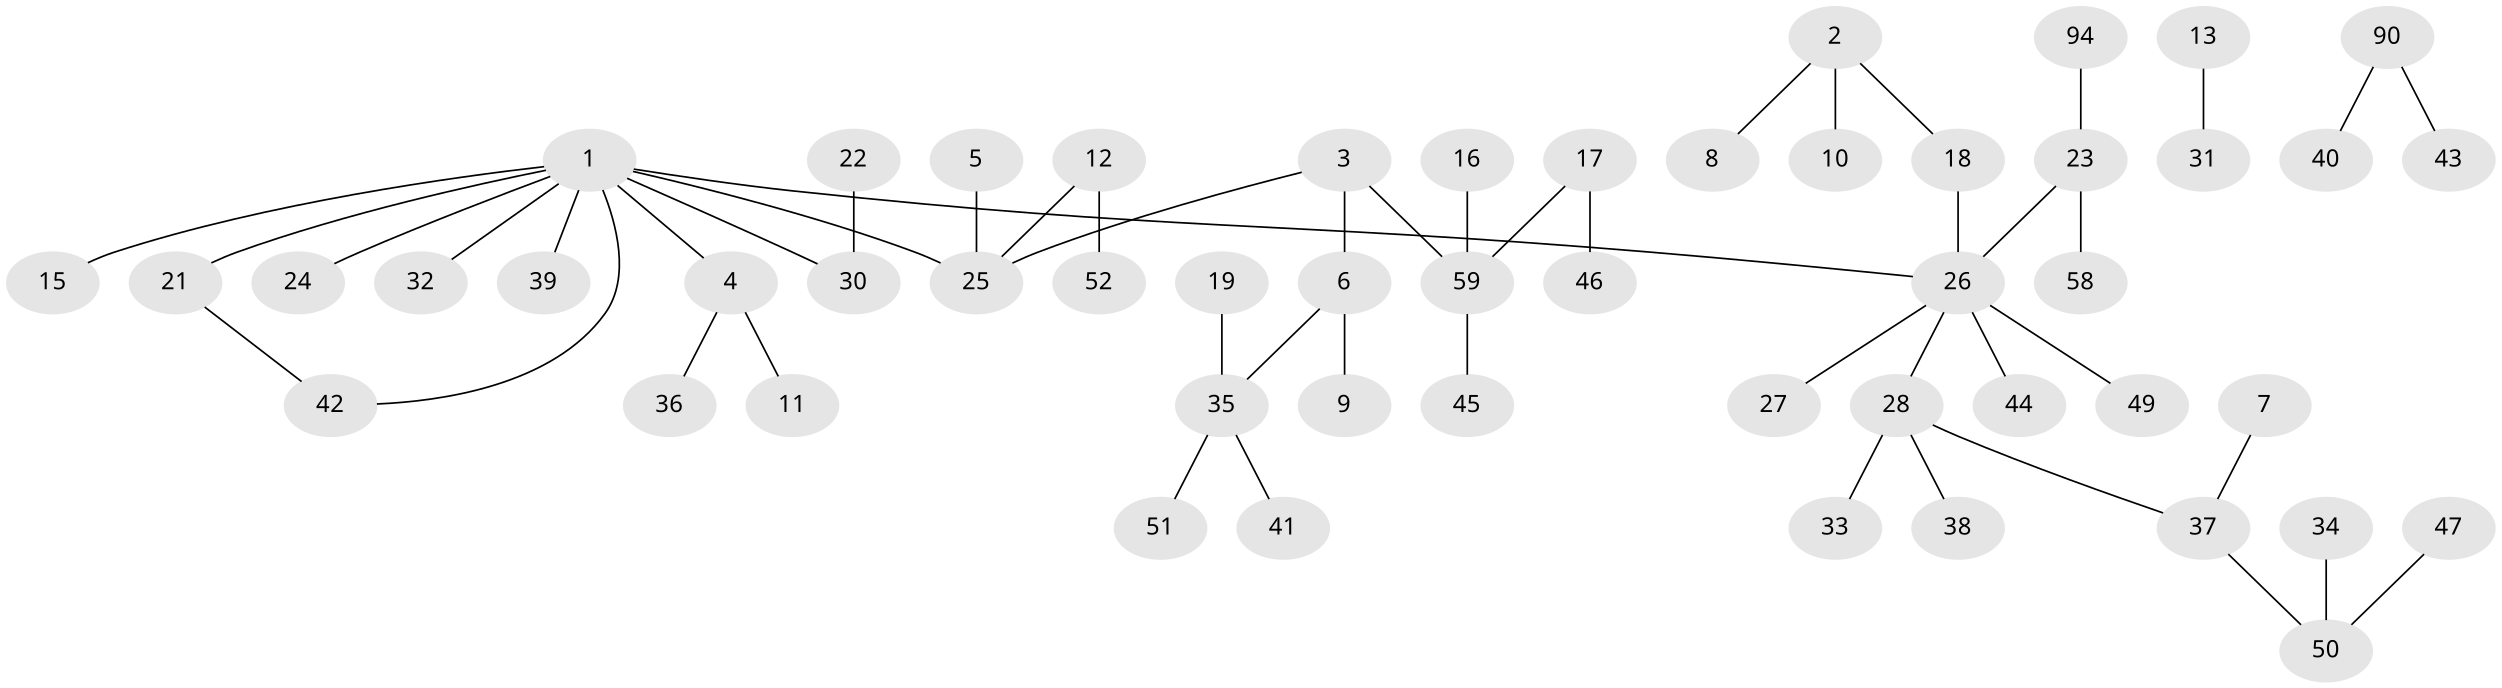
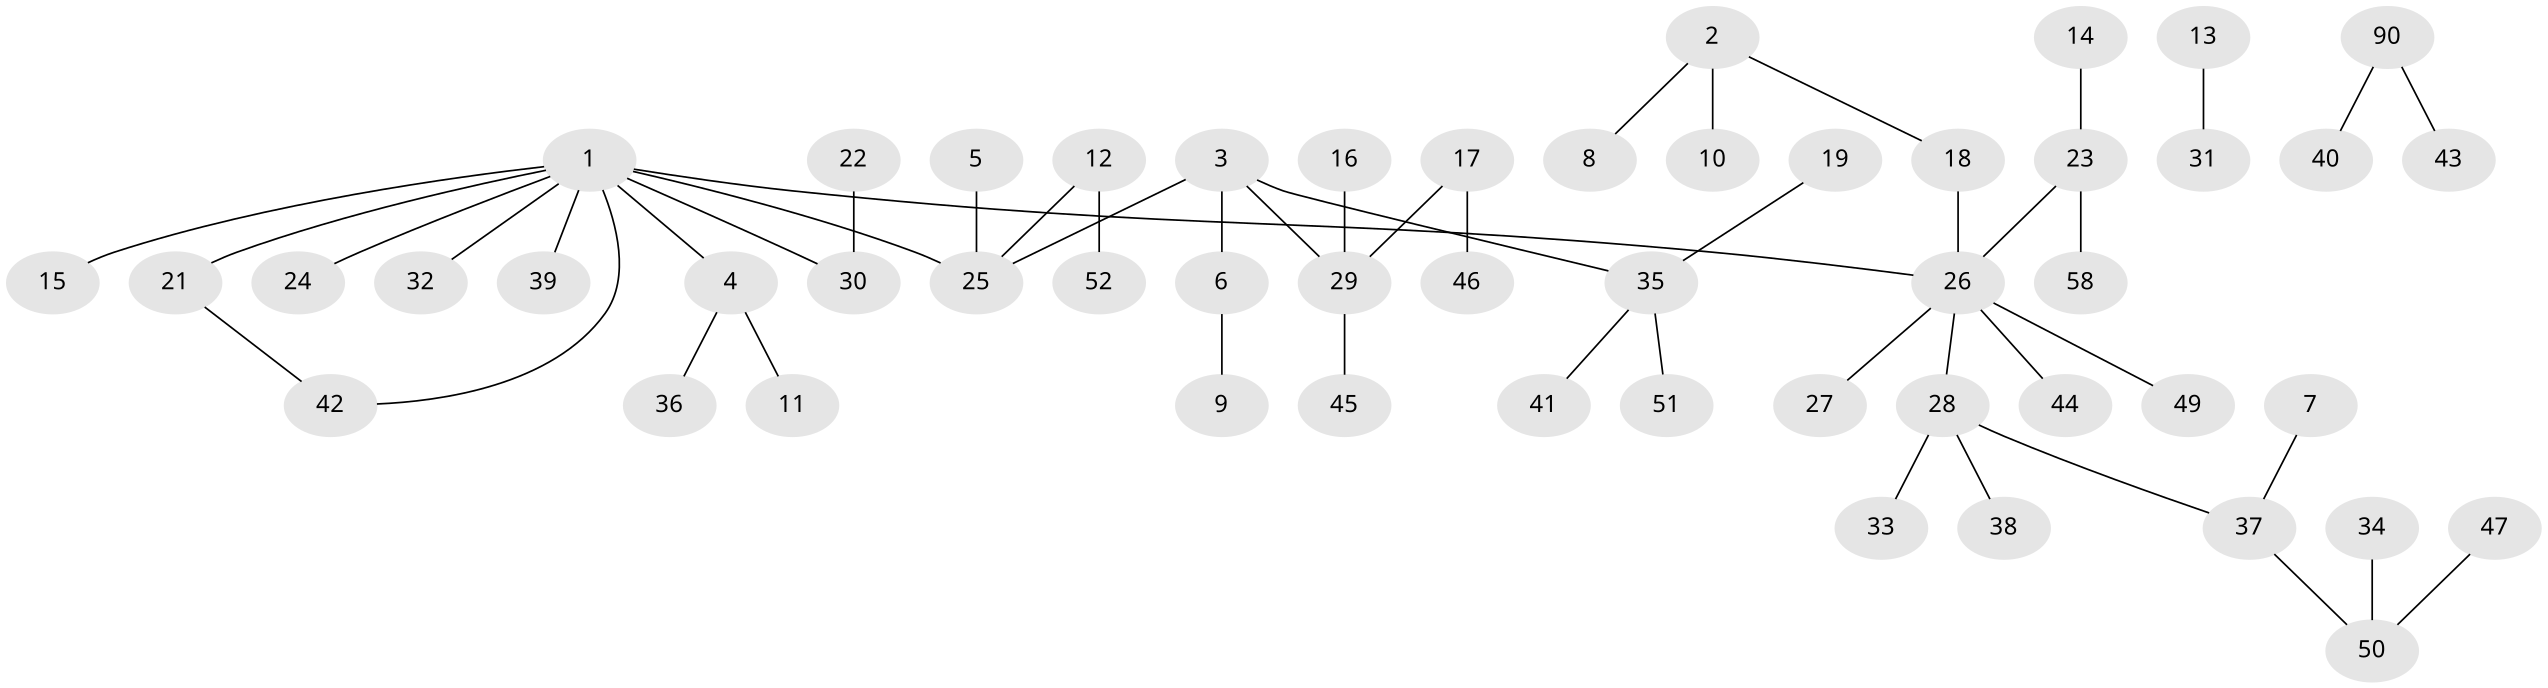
(2081, 37) -> (2081, 37)
(1467, 283) -> (1345, 283)
(1283, 344) -> (1388, 217)
